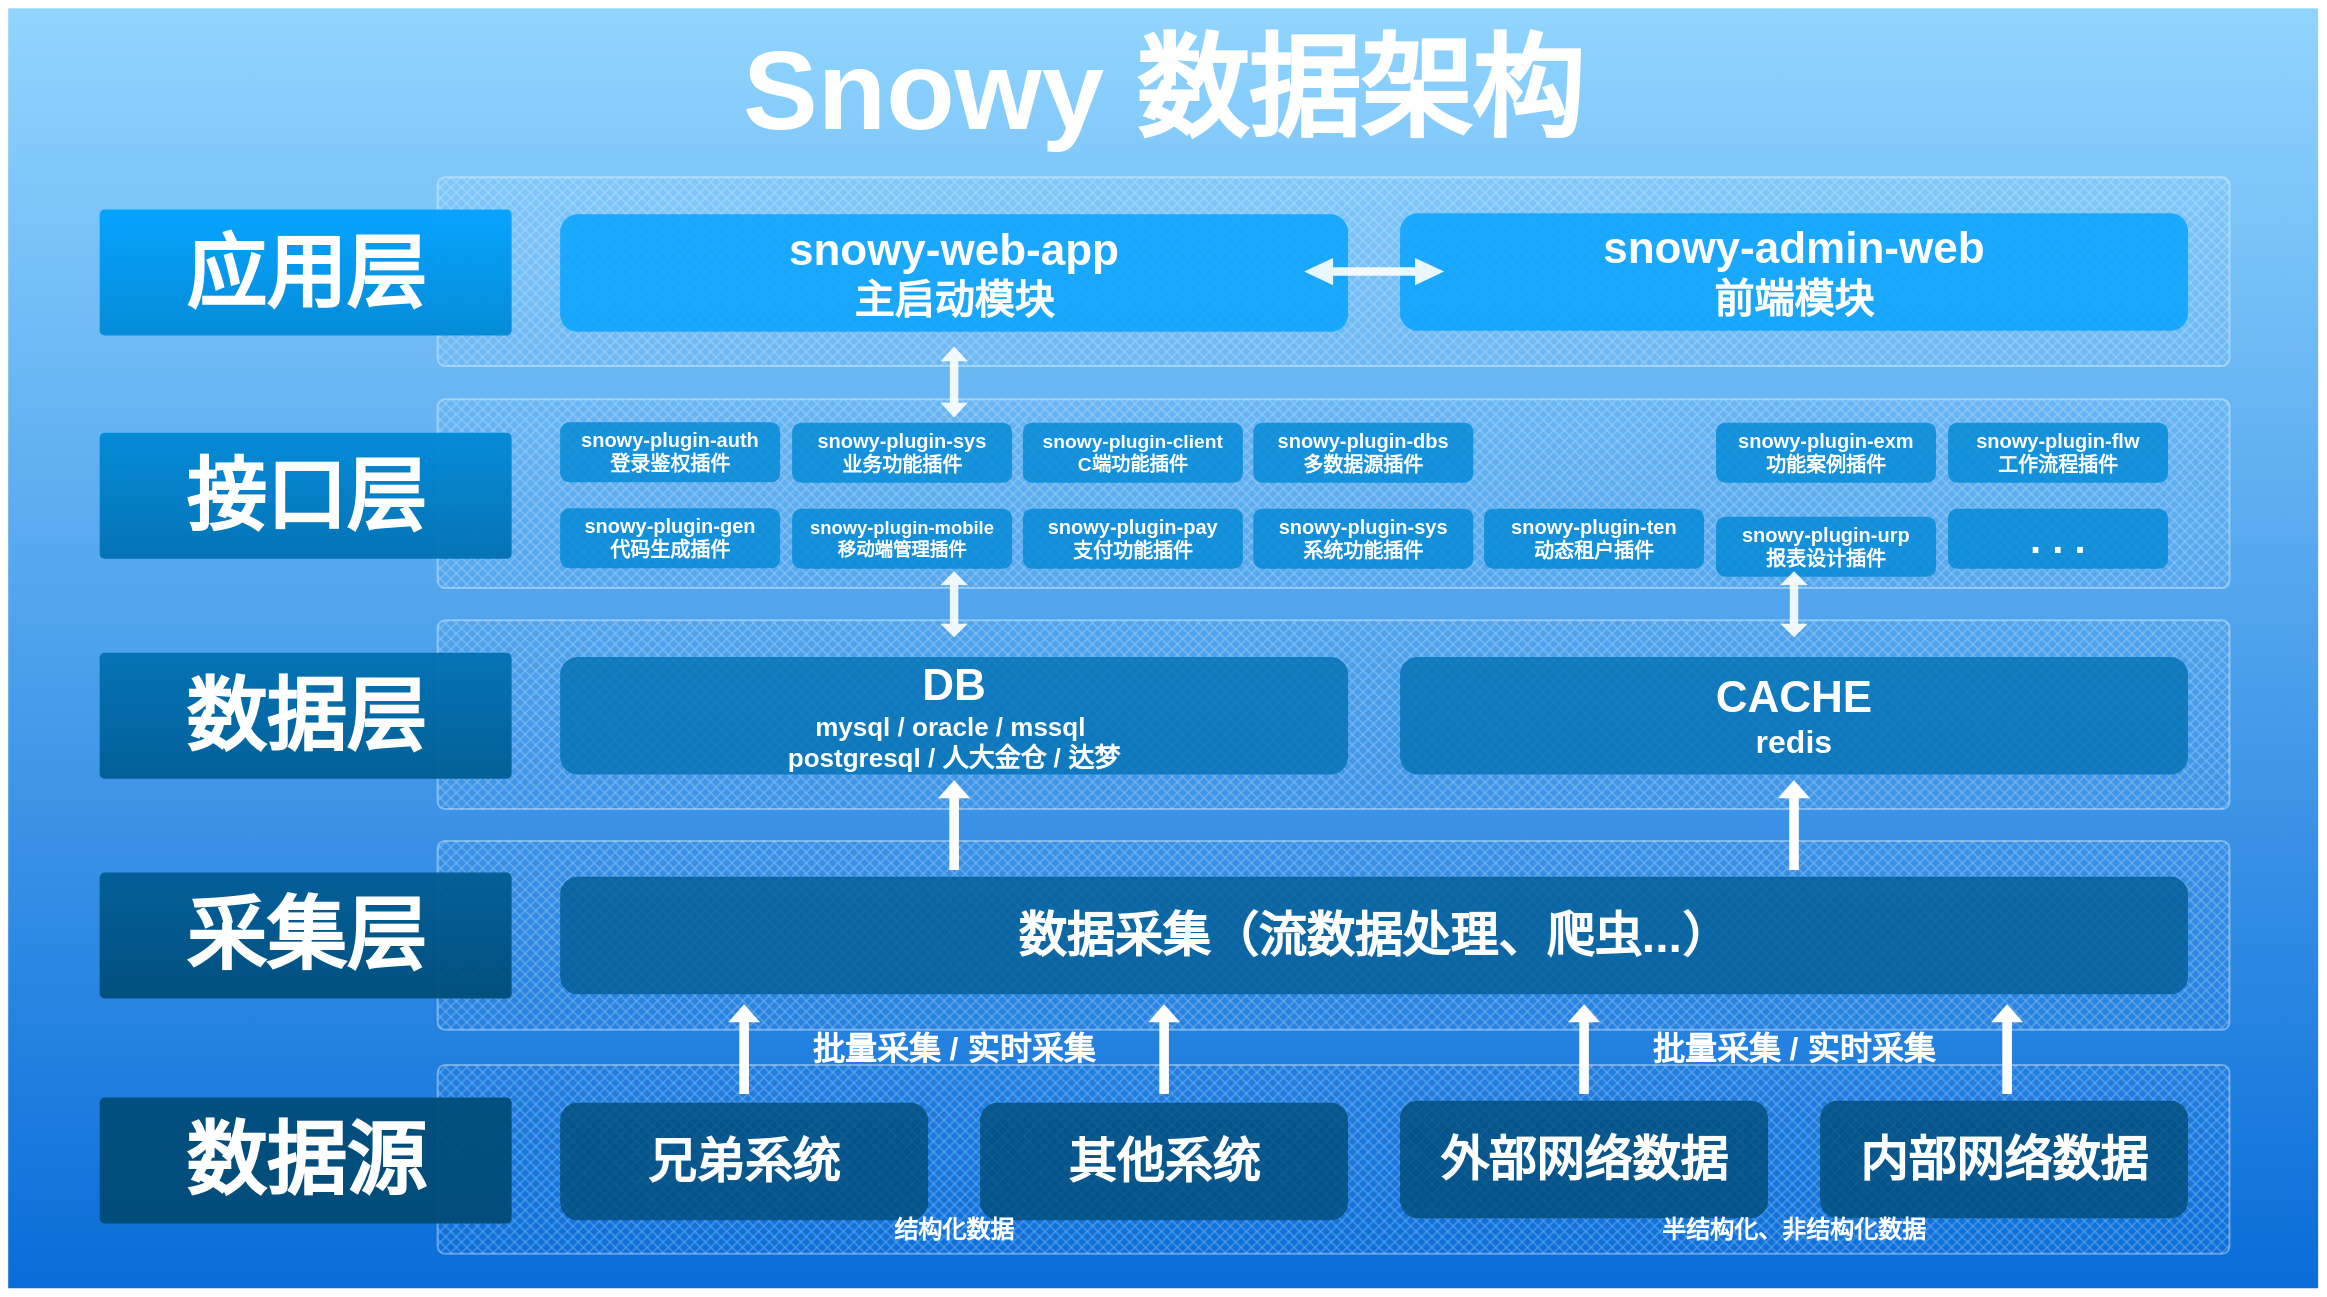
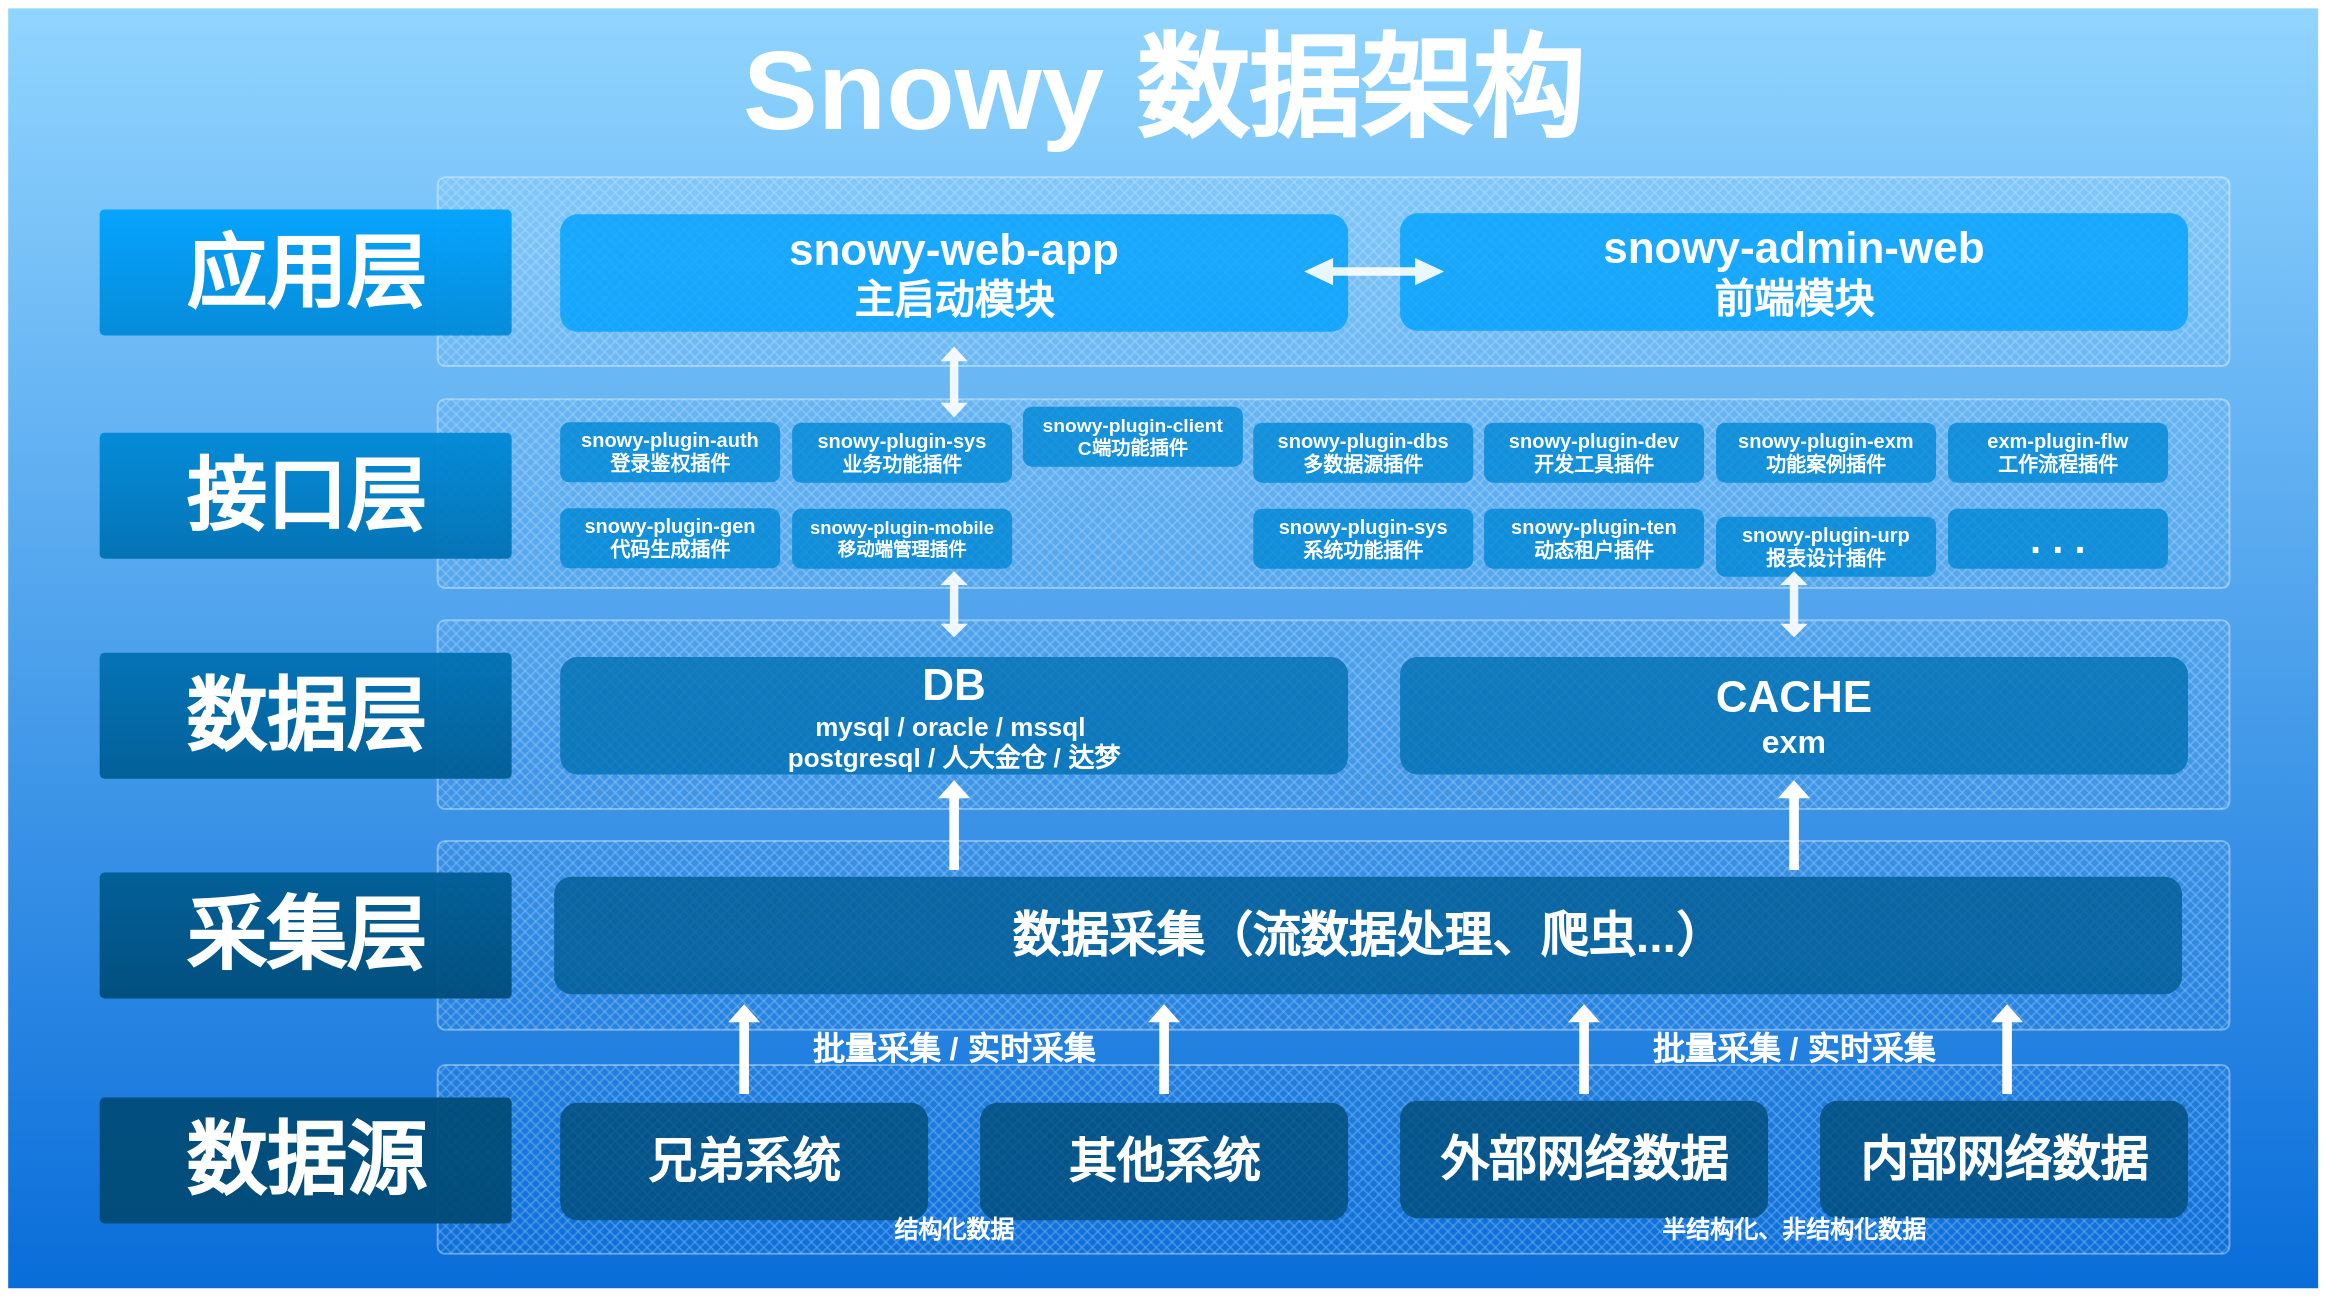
(1133, 453) -> (1133, 437)
none -> (1594, 453)
(2058, 453) -> (2058, 453)
(1133, 539) -> none
(1794, 716) -> (1794, 716)
(1374, 935) -> (1368, 935)
